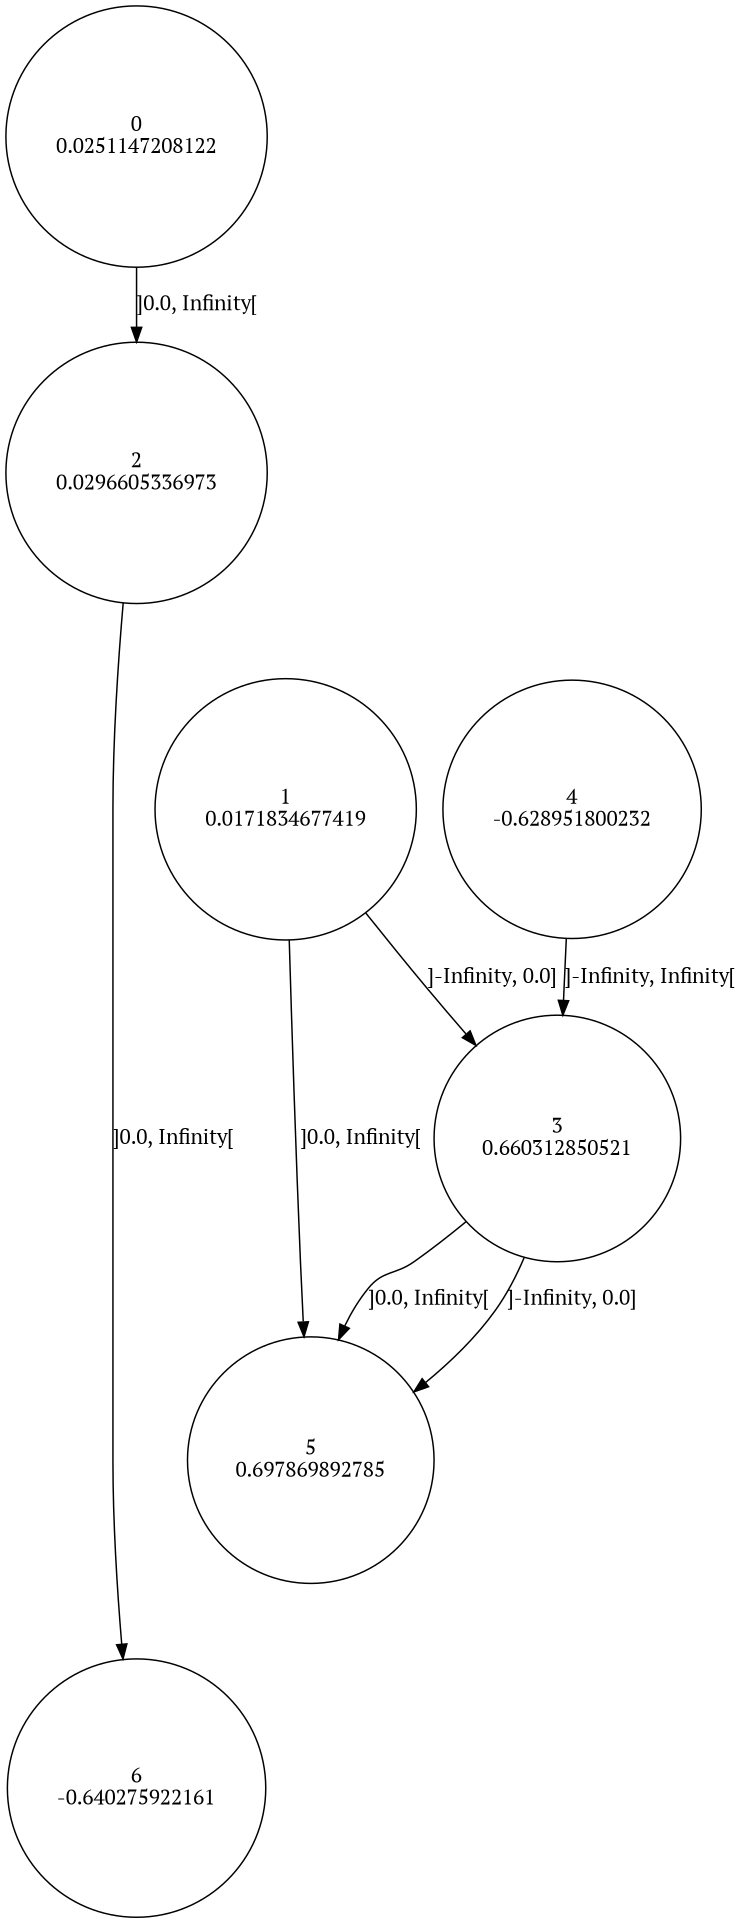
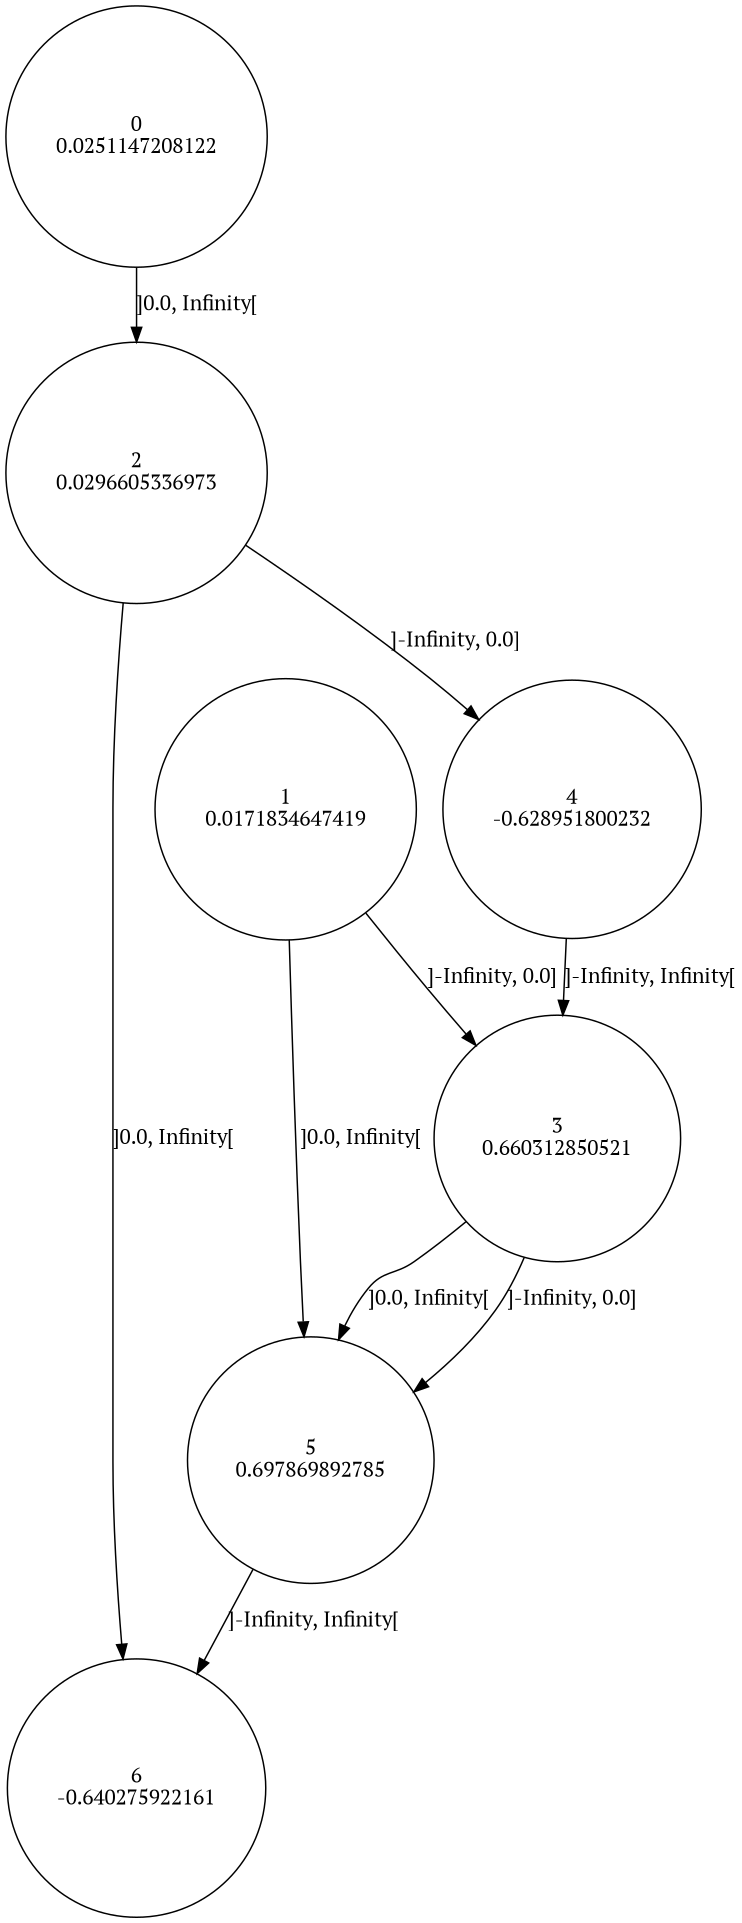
none -> (359, 624)
(286, 809) -> (286, 809)
none -> (229, 1615)
